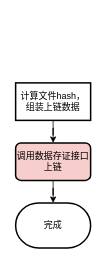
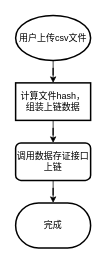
none -> (53, 38)
none -> (53, 74)
(53, 162) -> (53, 162)
